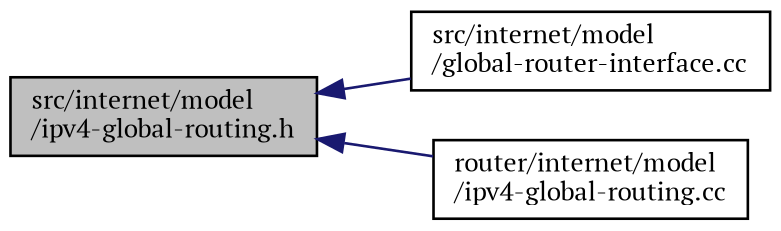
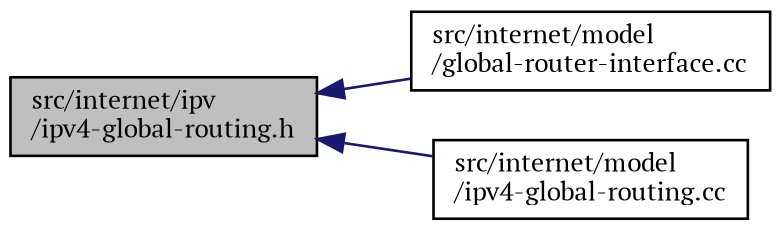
(164, 117) -> (164, 117)
(591, 179) -> (591, 179)
